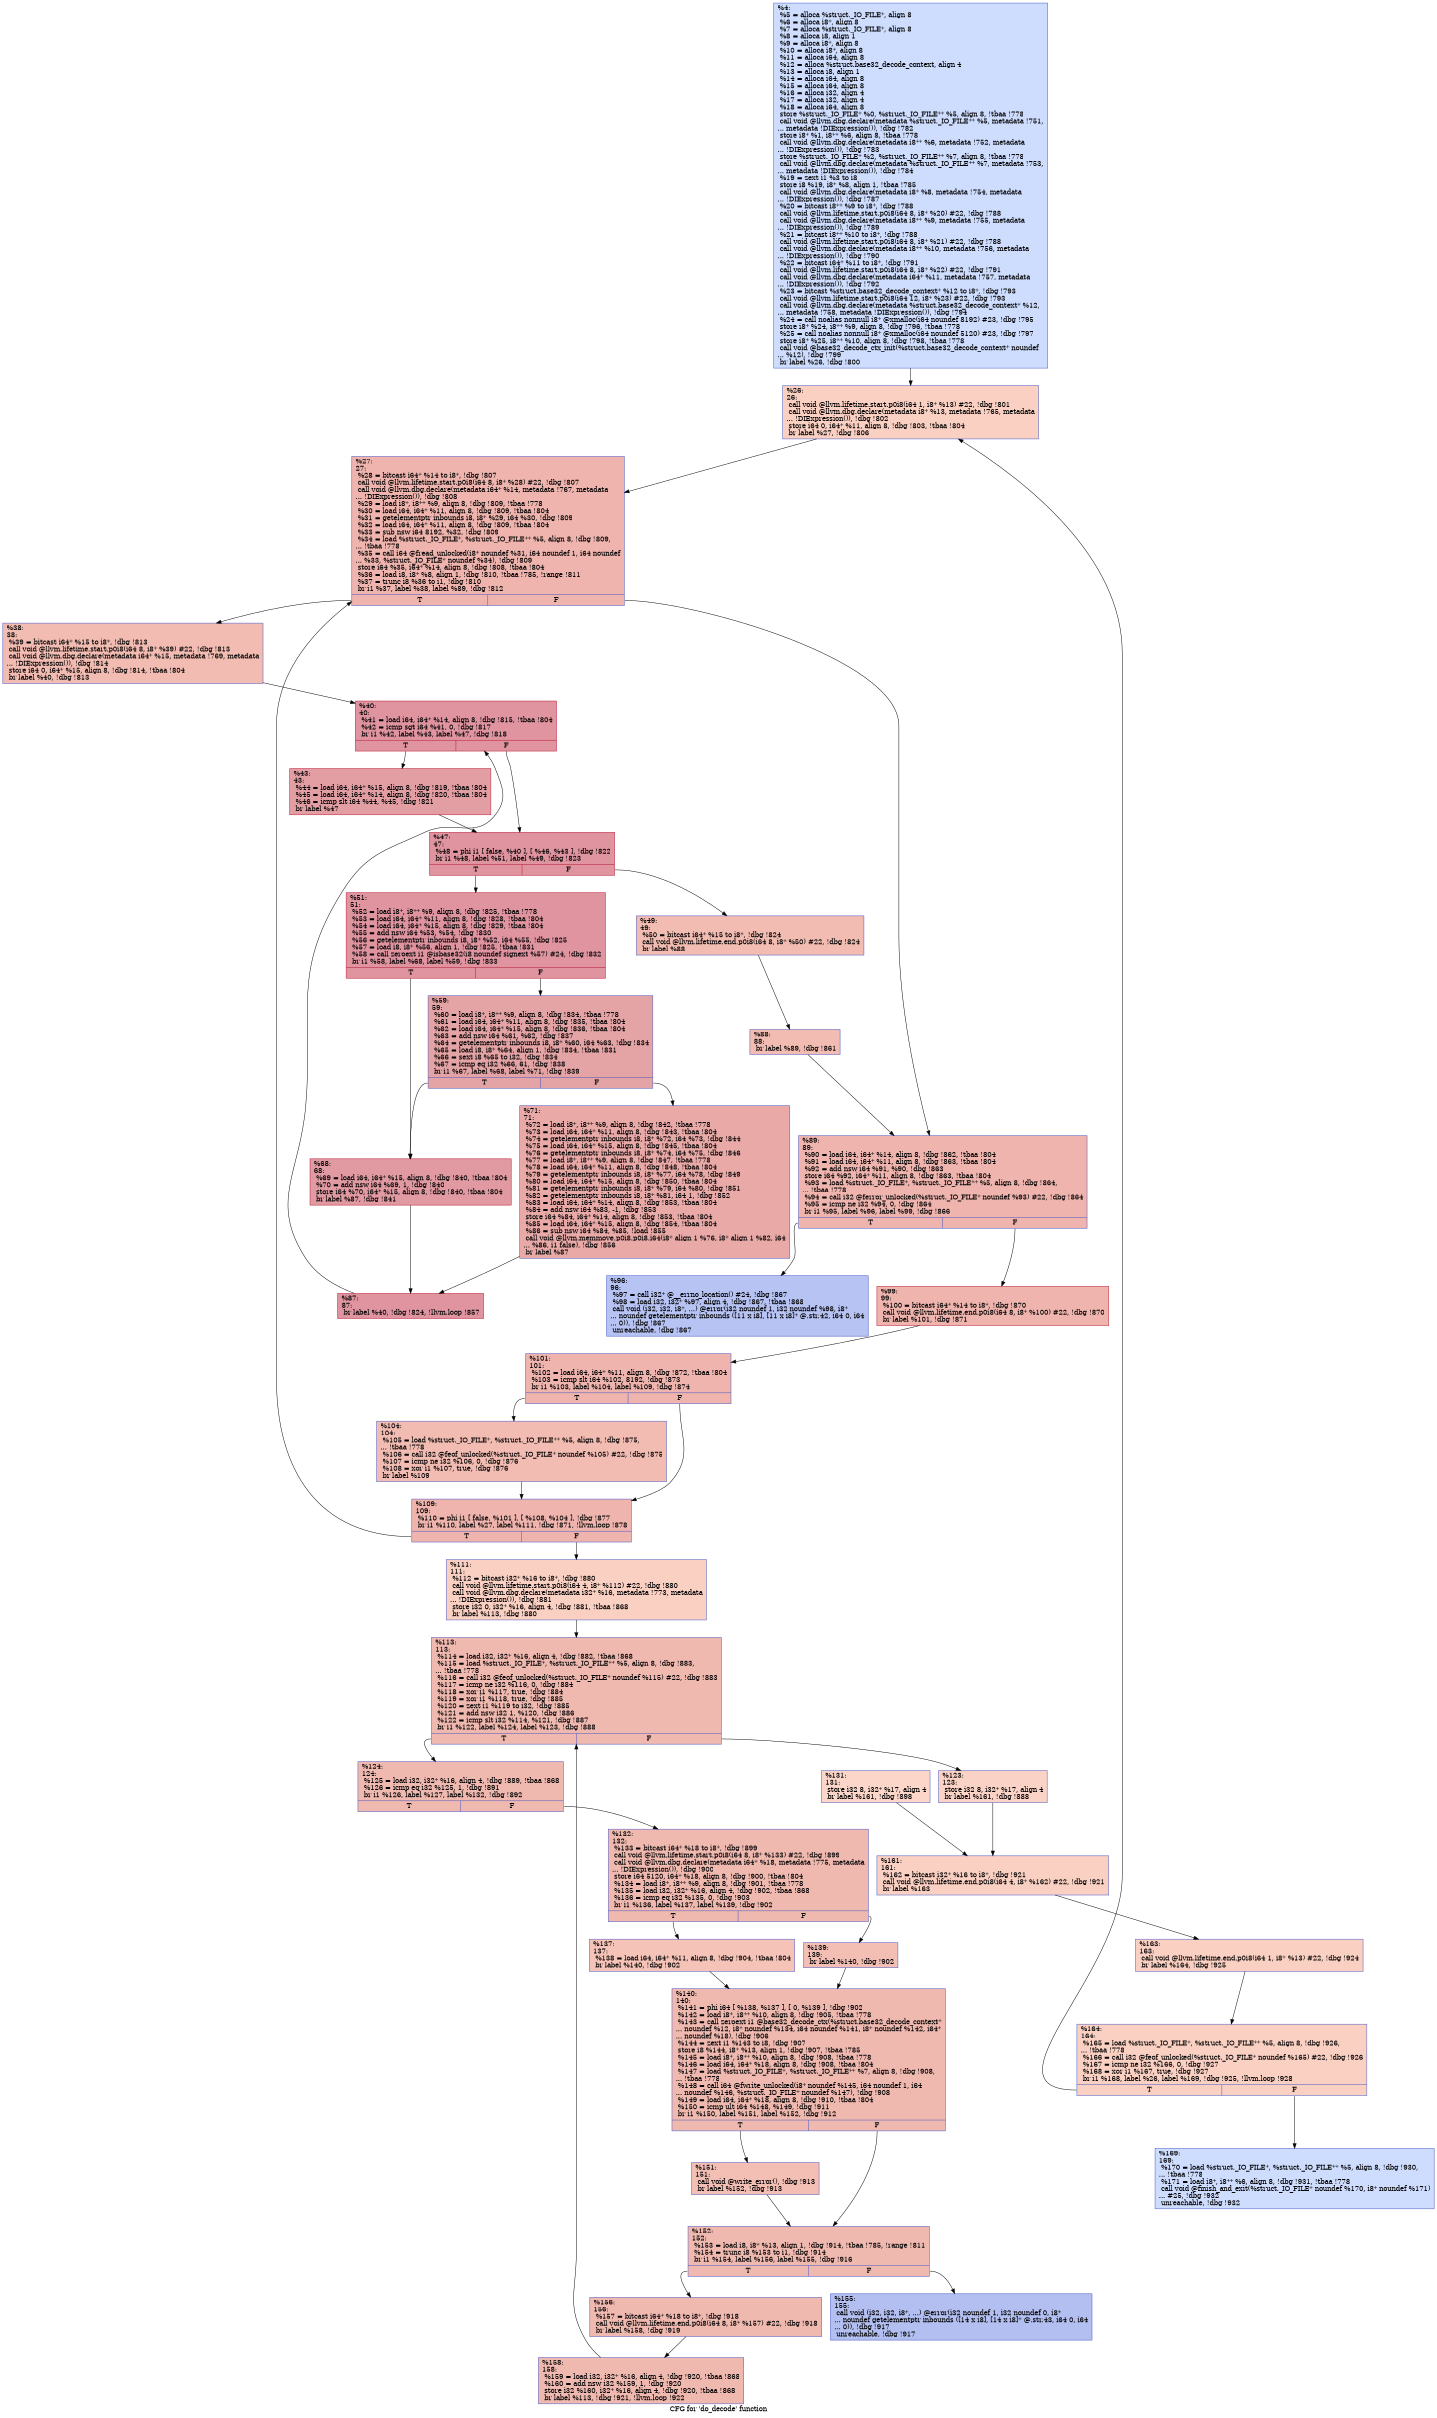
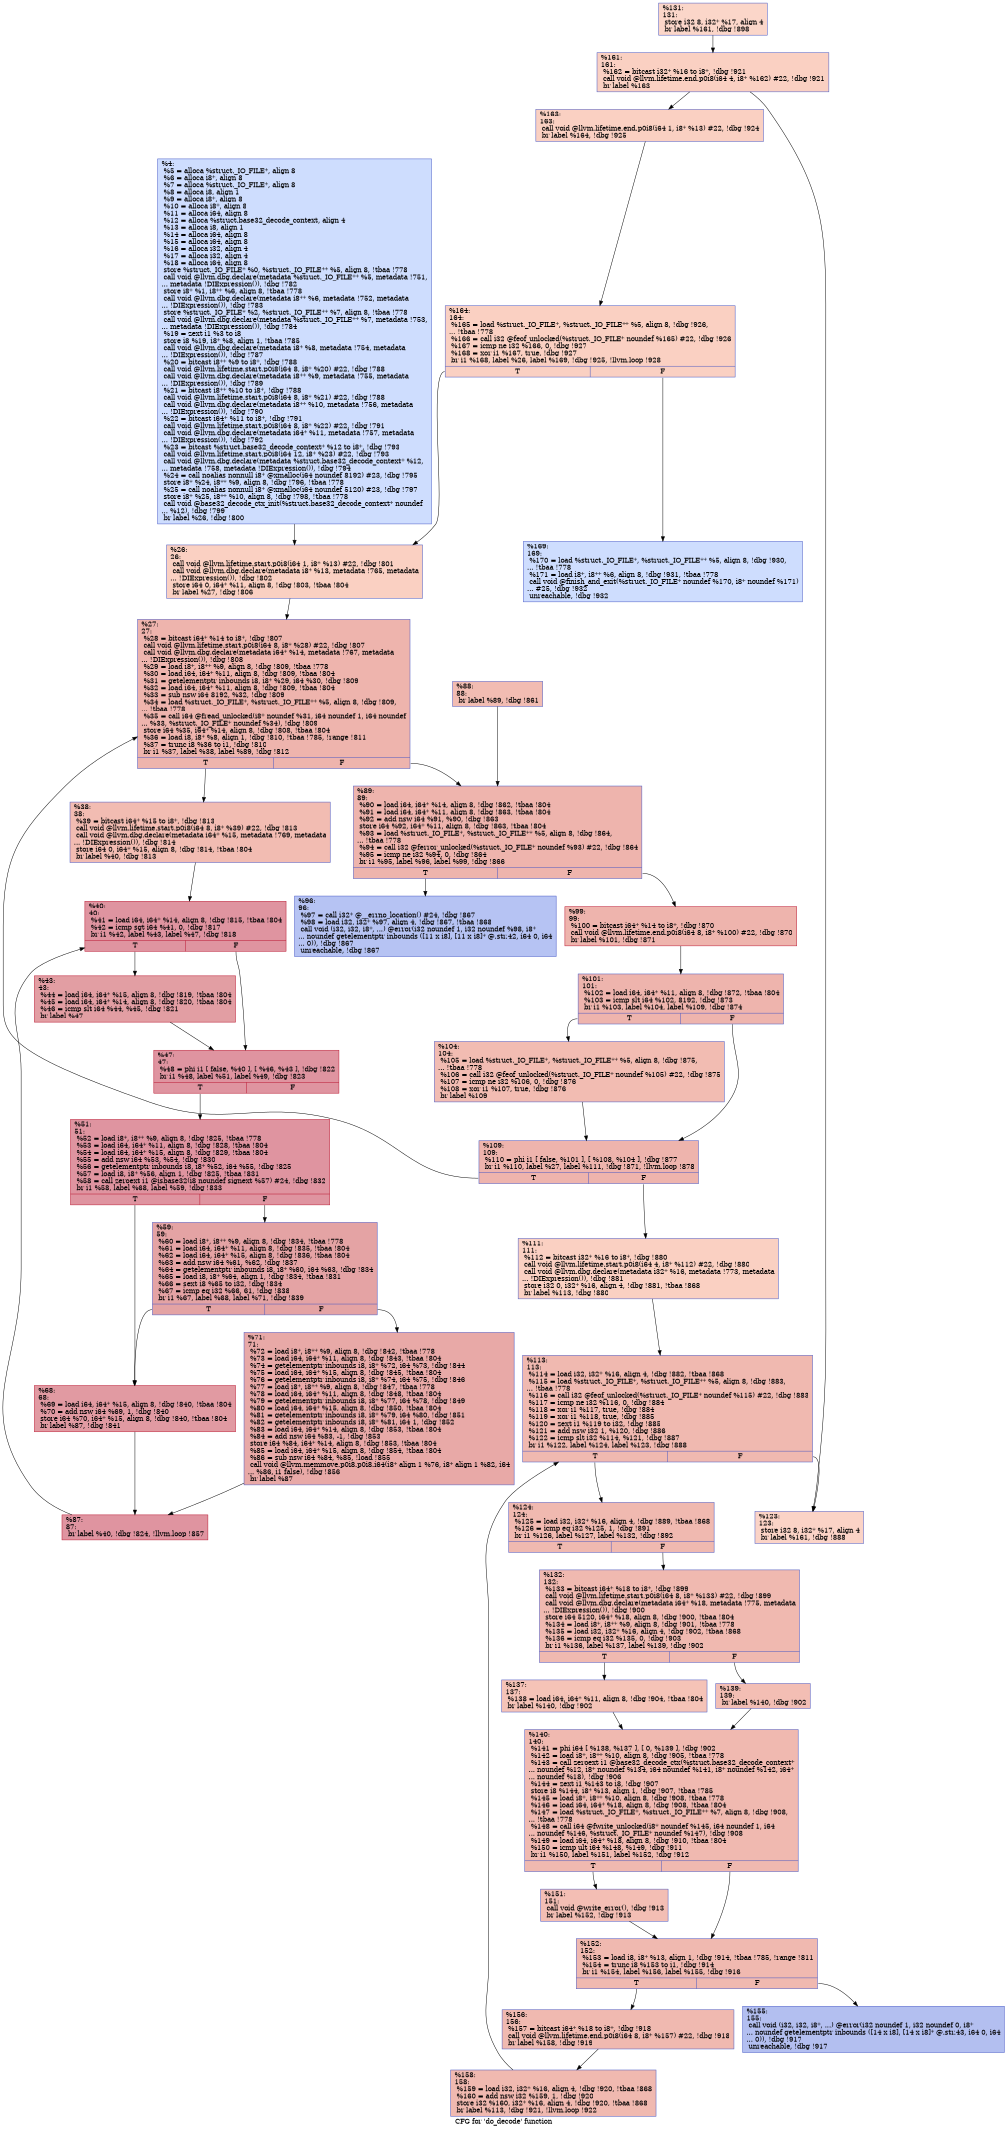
(750, 935) -> none
(993, 1827) -> (826, 789)
